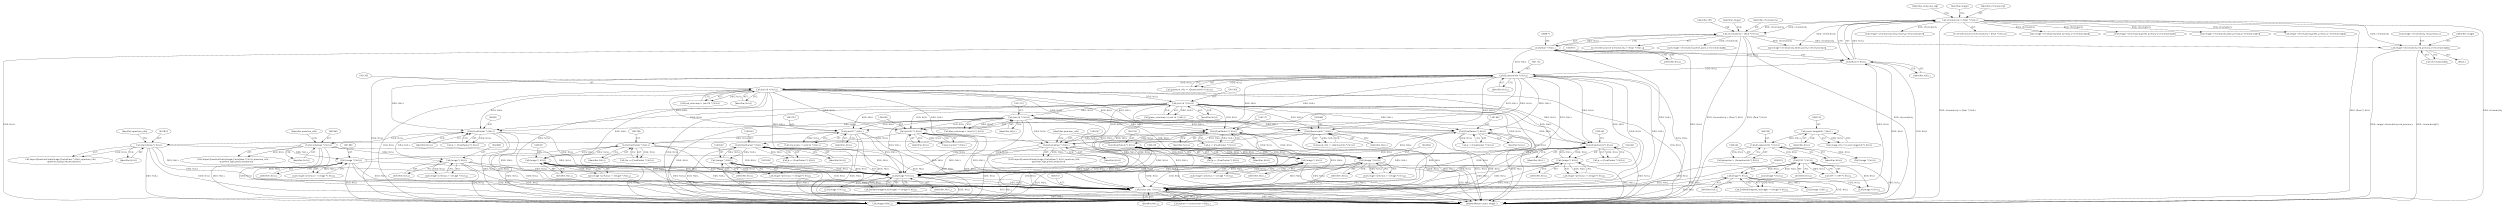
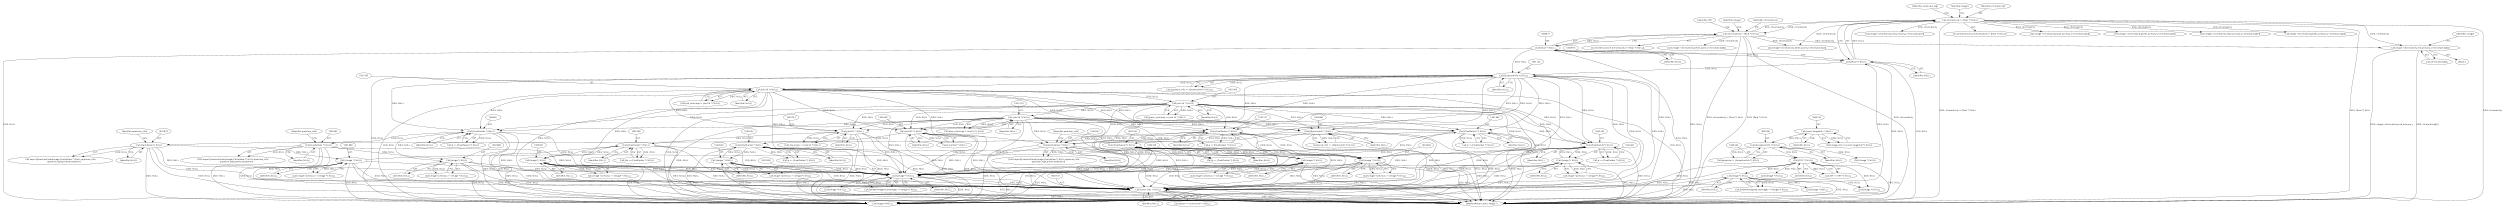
(2420, 34) -> none
(1778, 160) -> none
